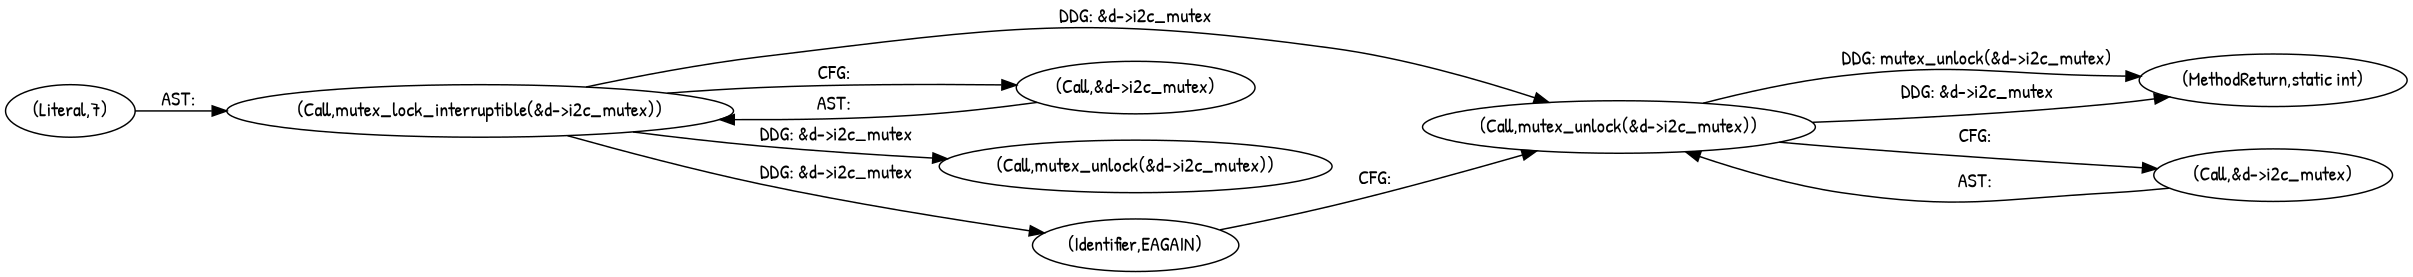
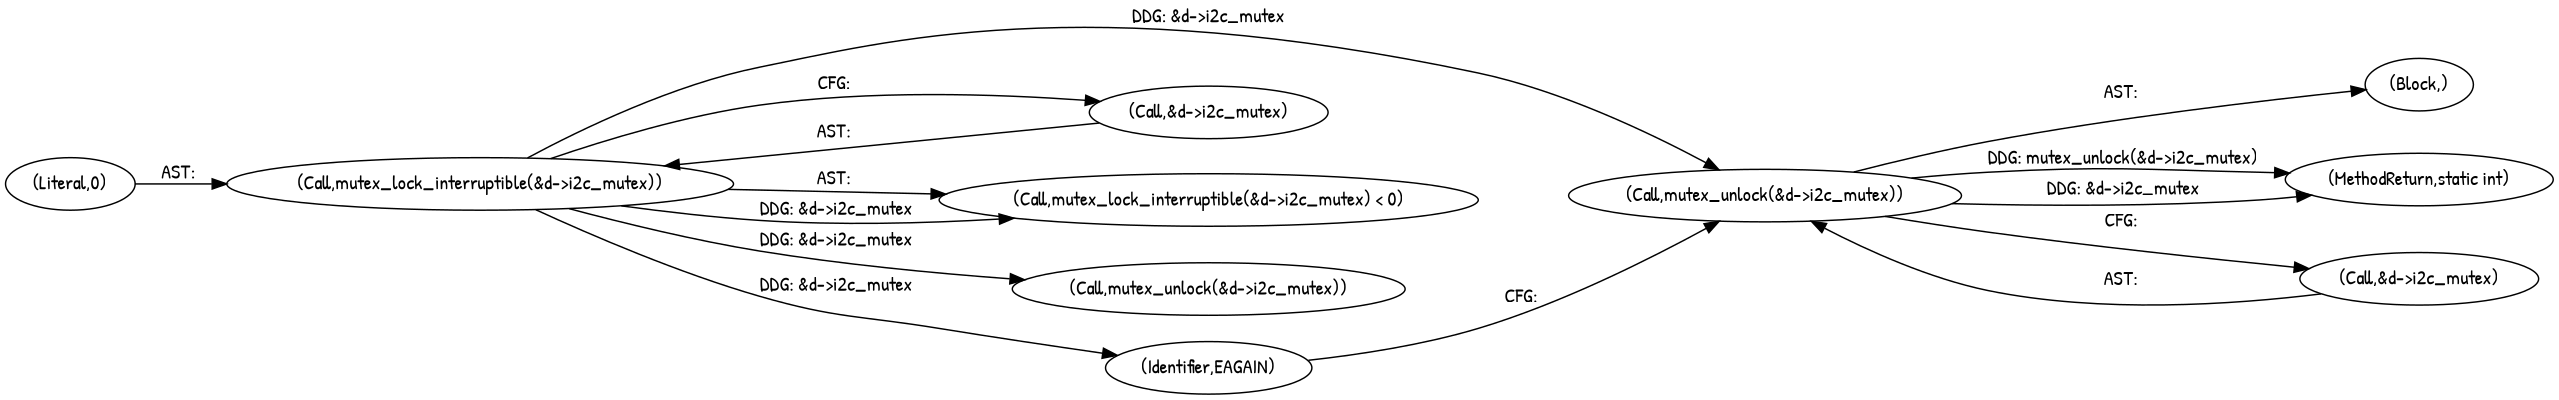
none -> (2419, 85)
(70, 111) -> (70, 184)
none -> (1209, 200)
